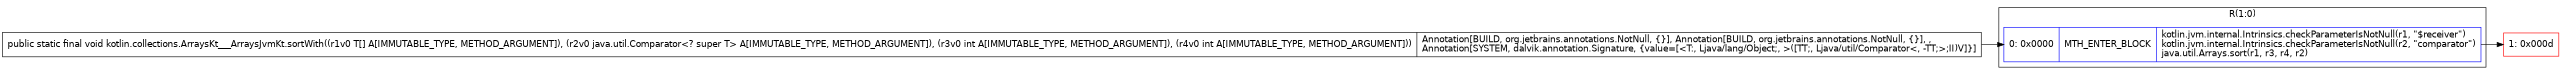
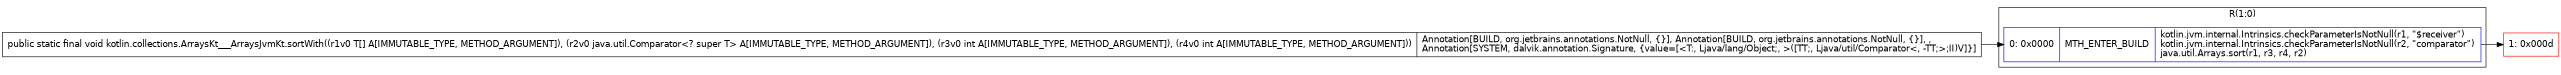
(2108, 44) -> (2107, 44)
